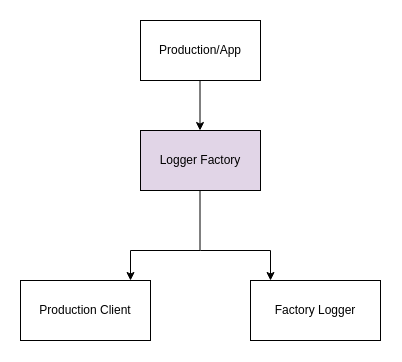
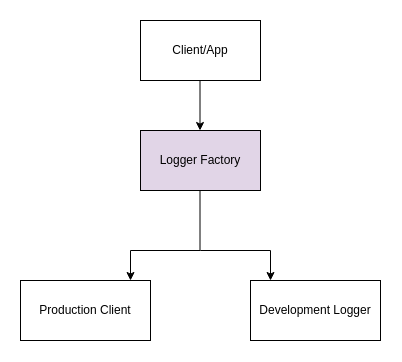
(201, 51) -> (201, 51)
(316, 311) -> (316, 311)
